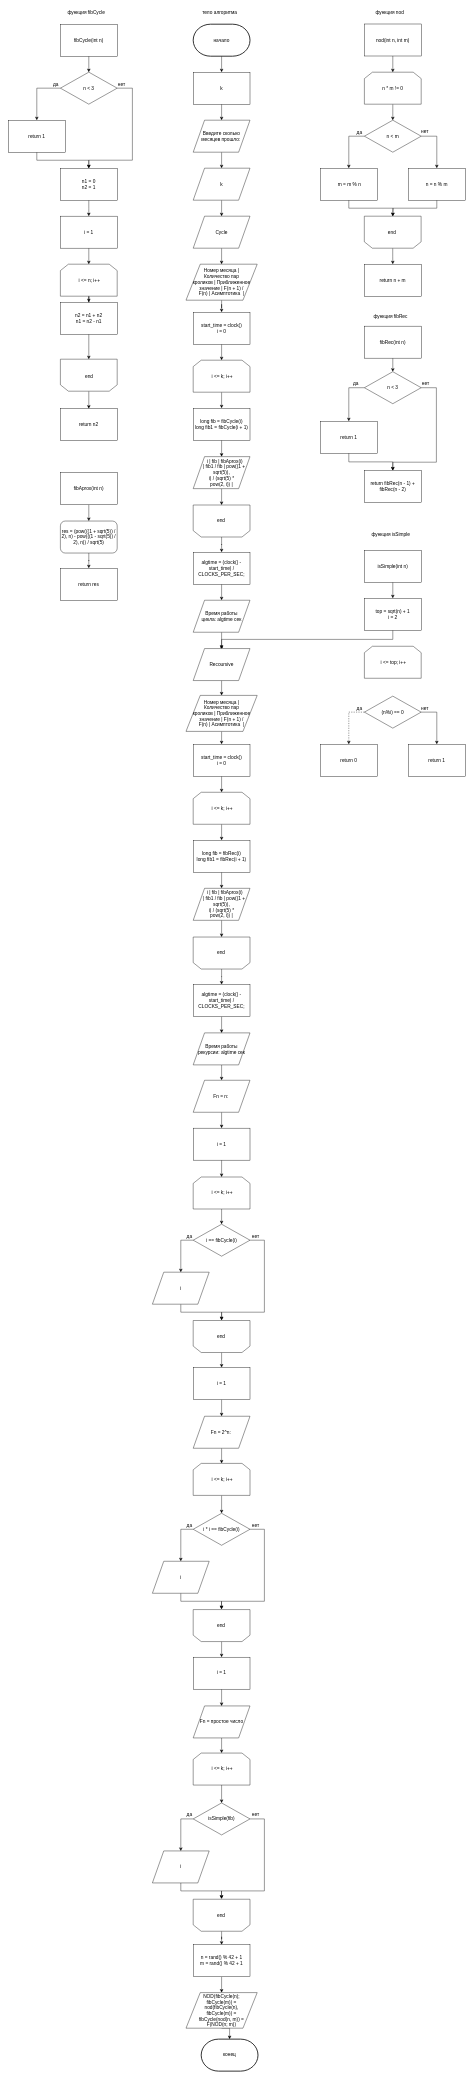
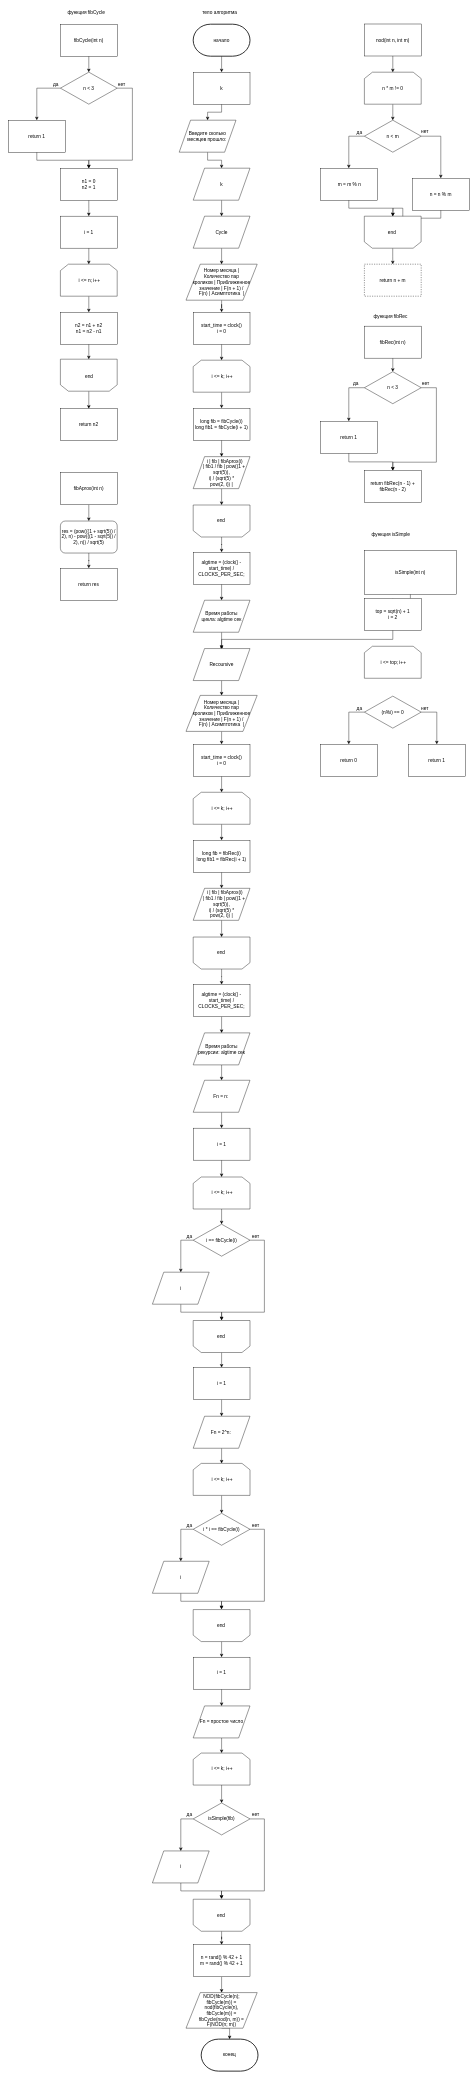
(393, 12) -> none
(221, 136) -> (207, 136)
(437, 184) -> (441, 194)
(393, 280) -> (393, 280)
(89, 318) -> (89, 328)
(393, 566) -> (410, 572)
(349, 718) -> (349, 718)
